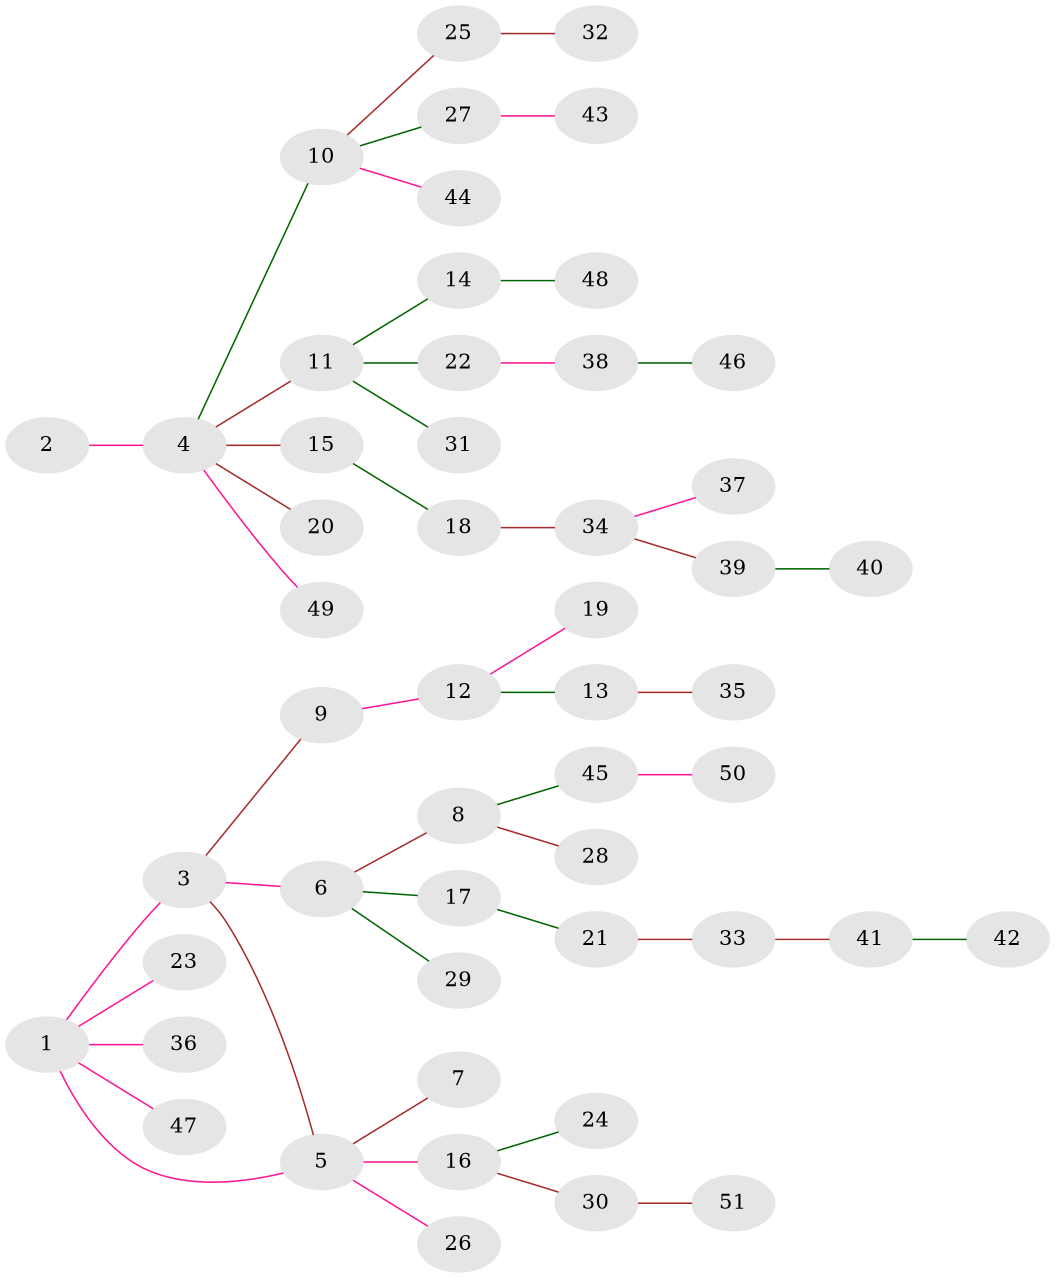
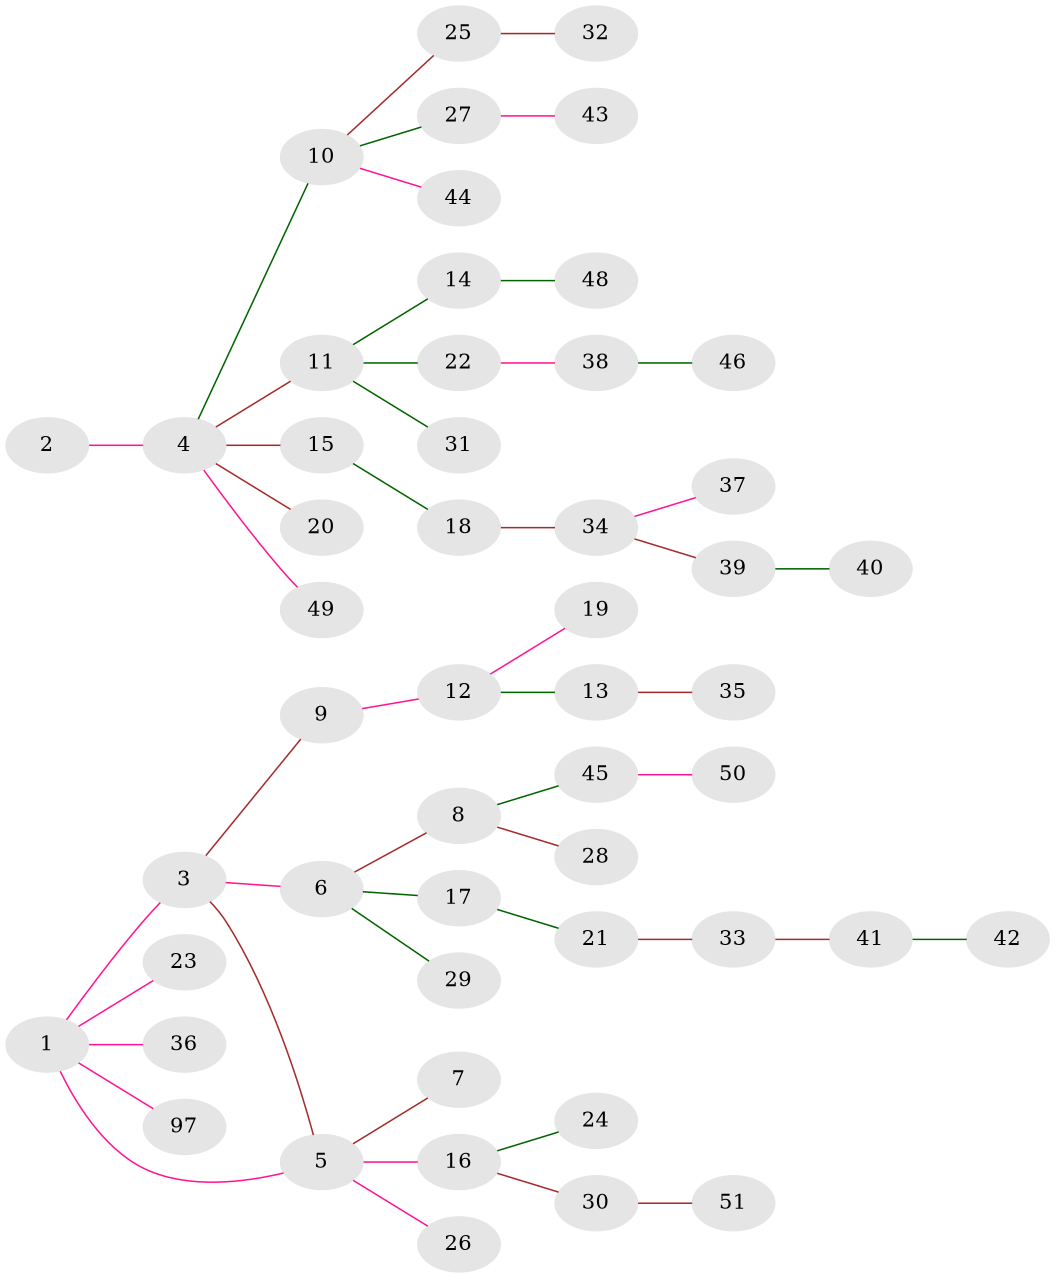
(185, 1127) -> (185, 1127)
